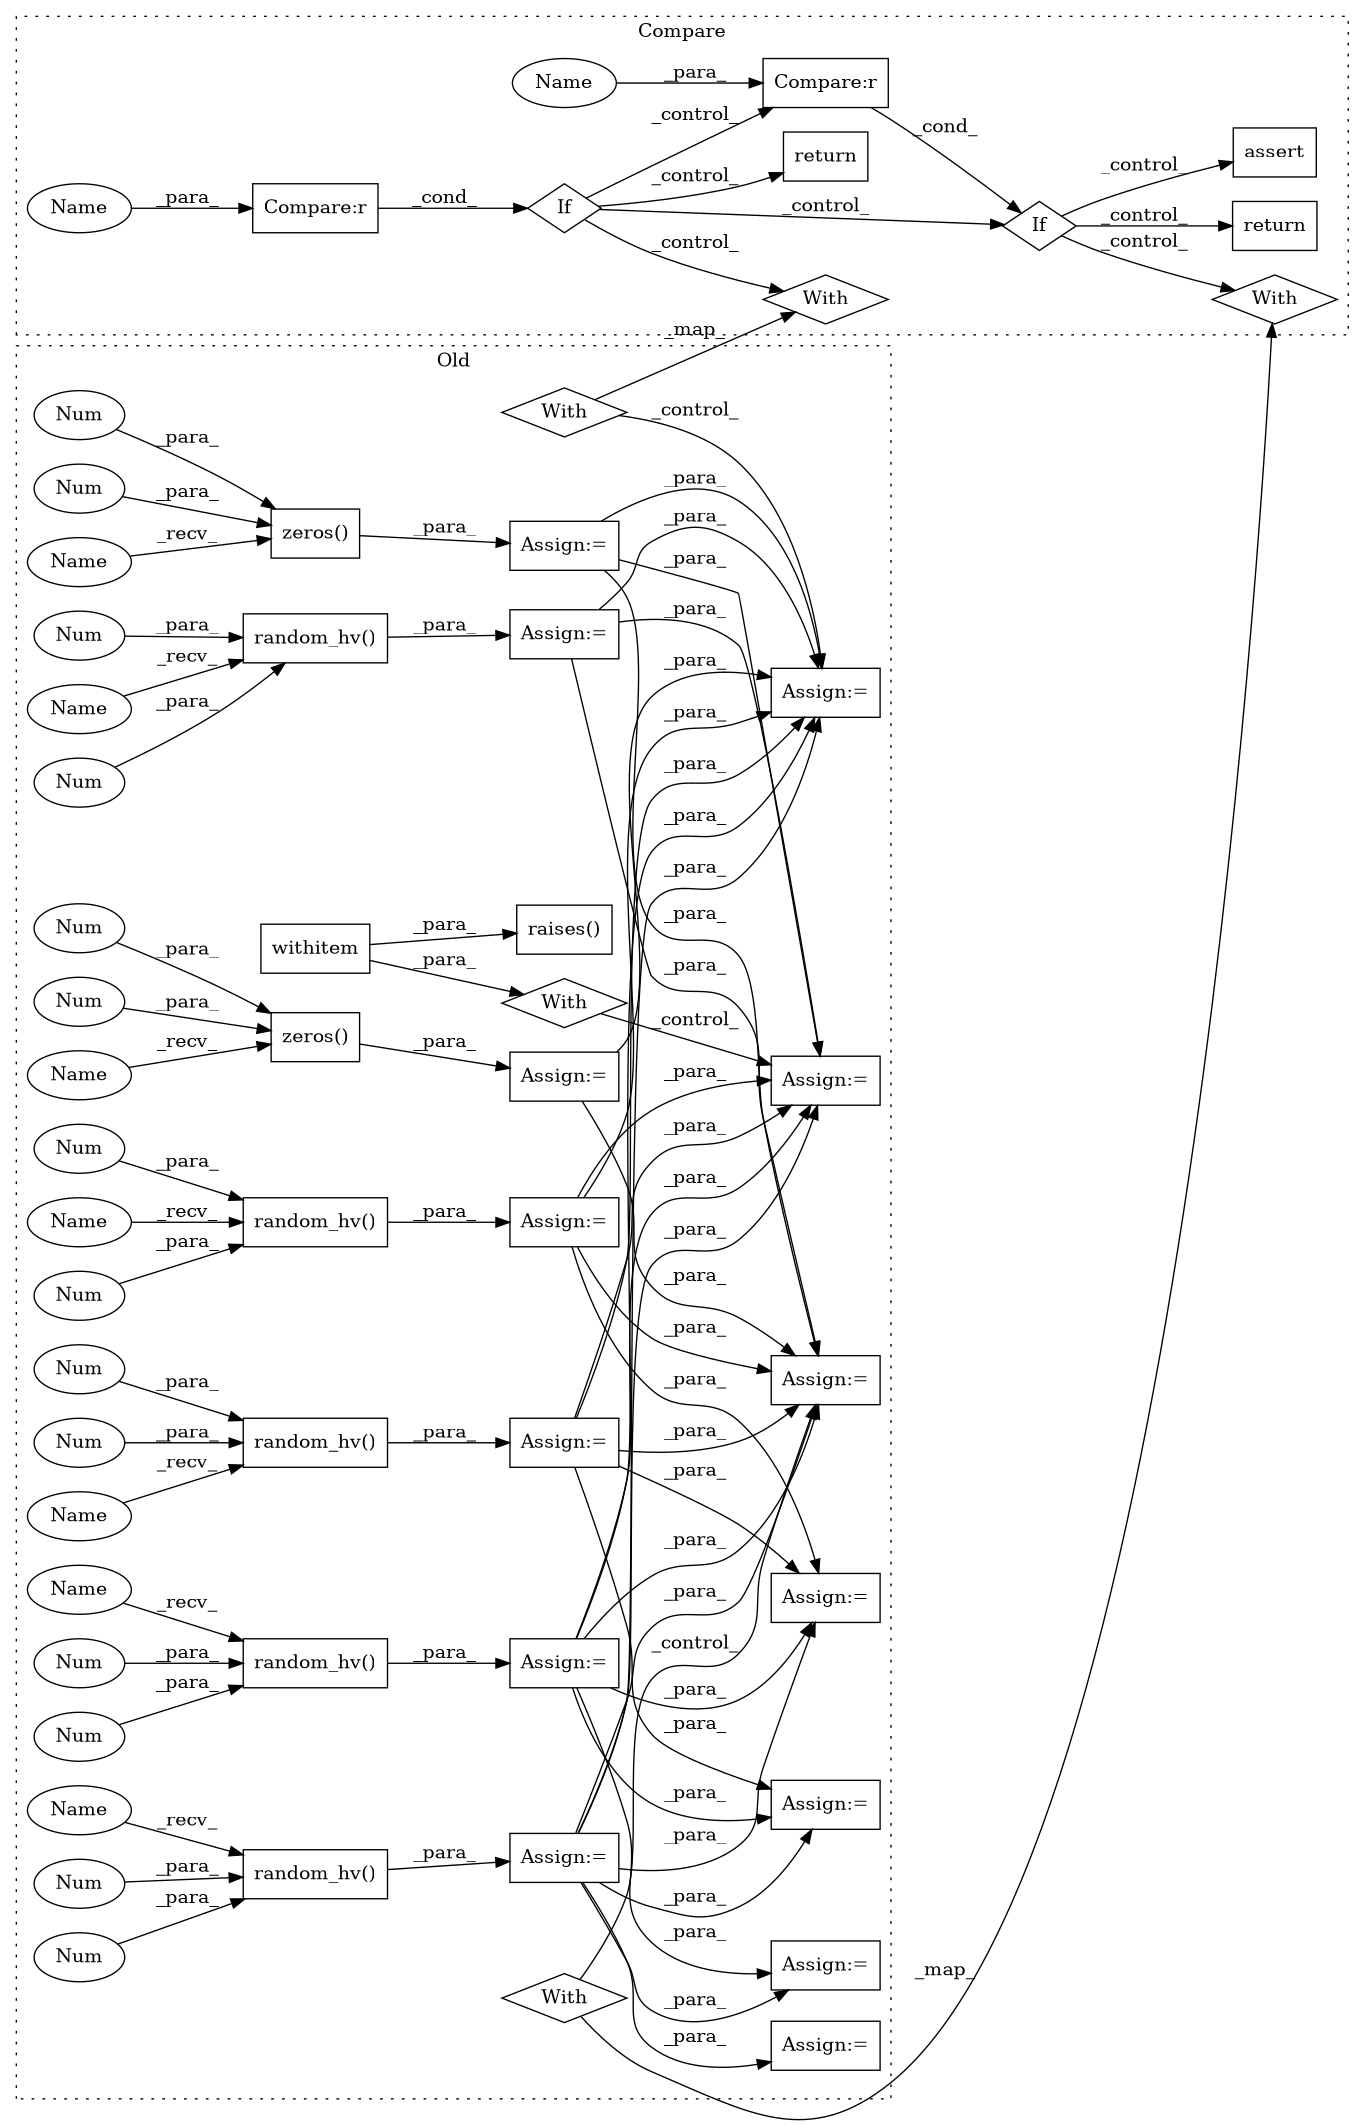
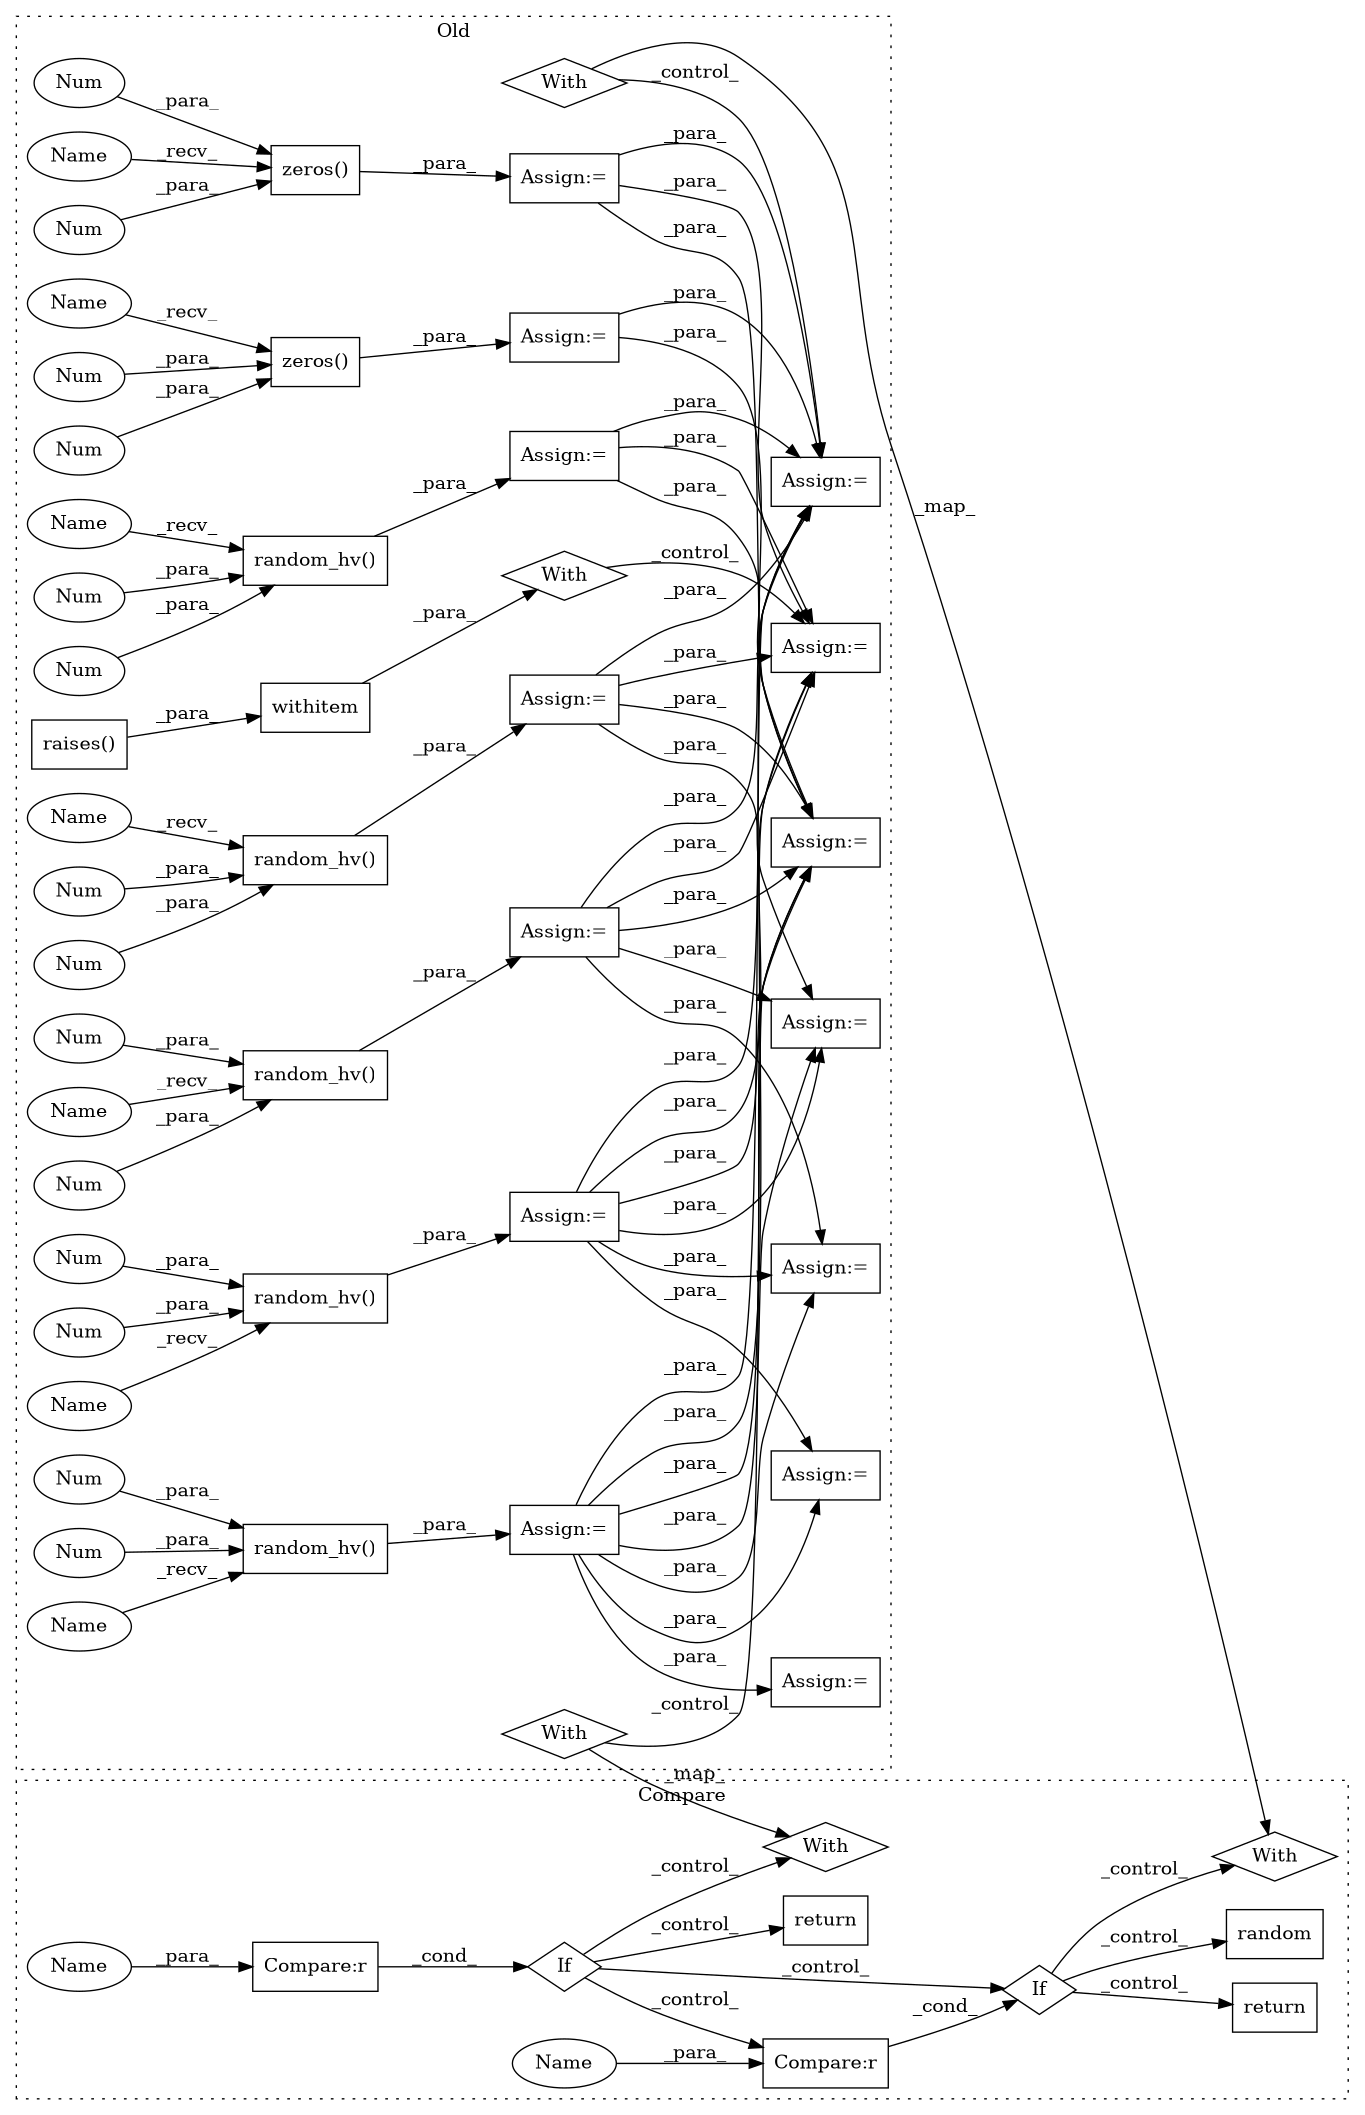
(1275, 152) -> (1275, 1934)
(437, 939) -> (187, 728)
